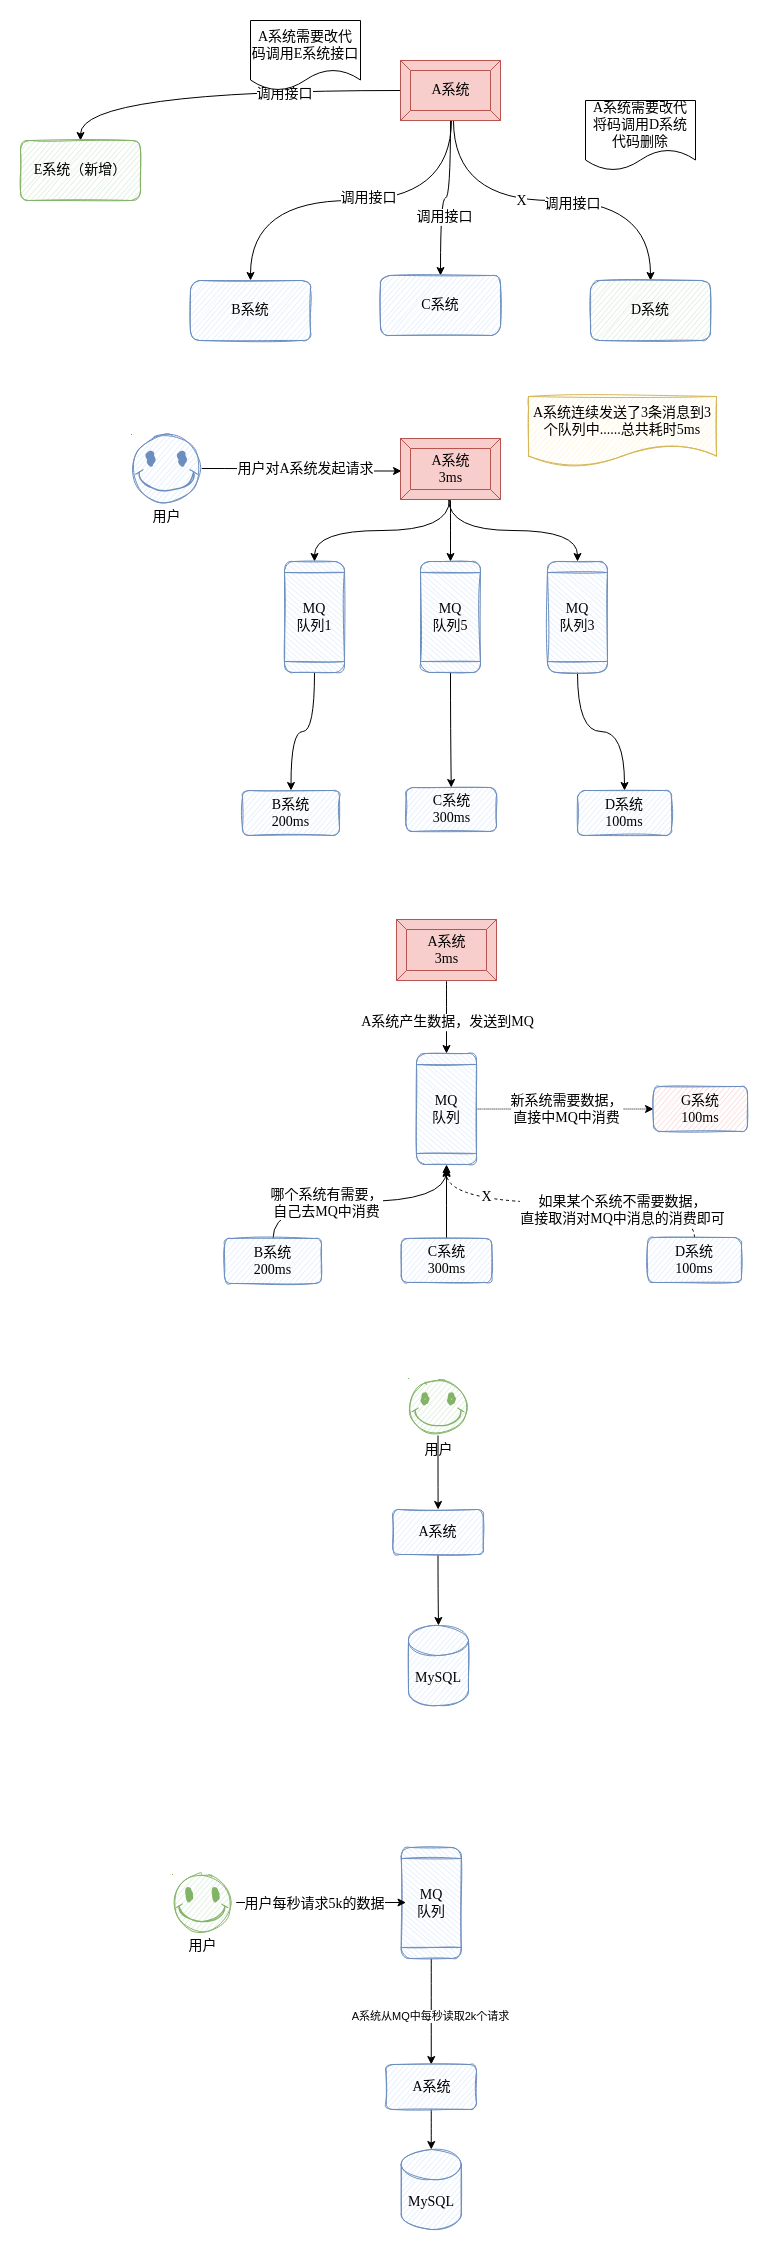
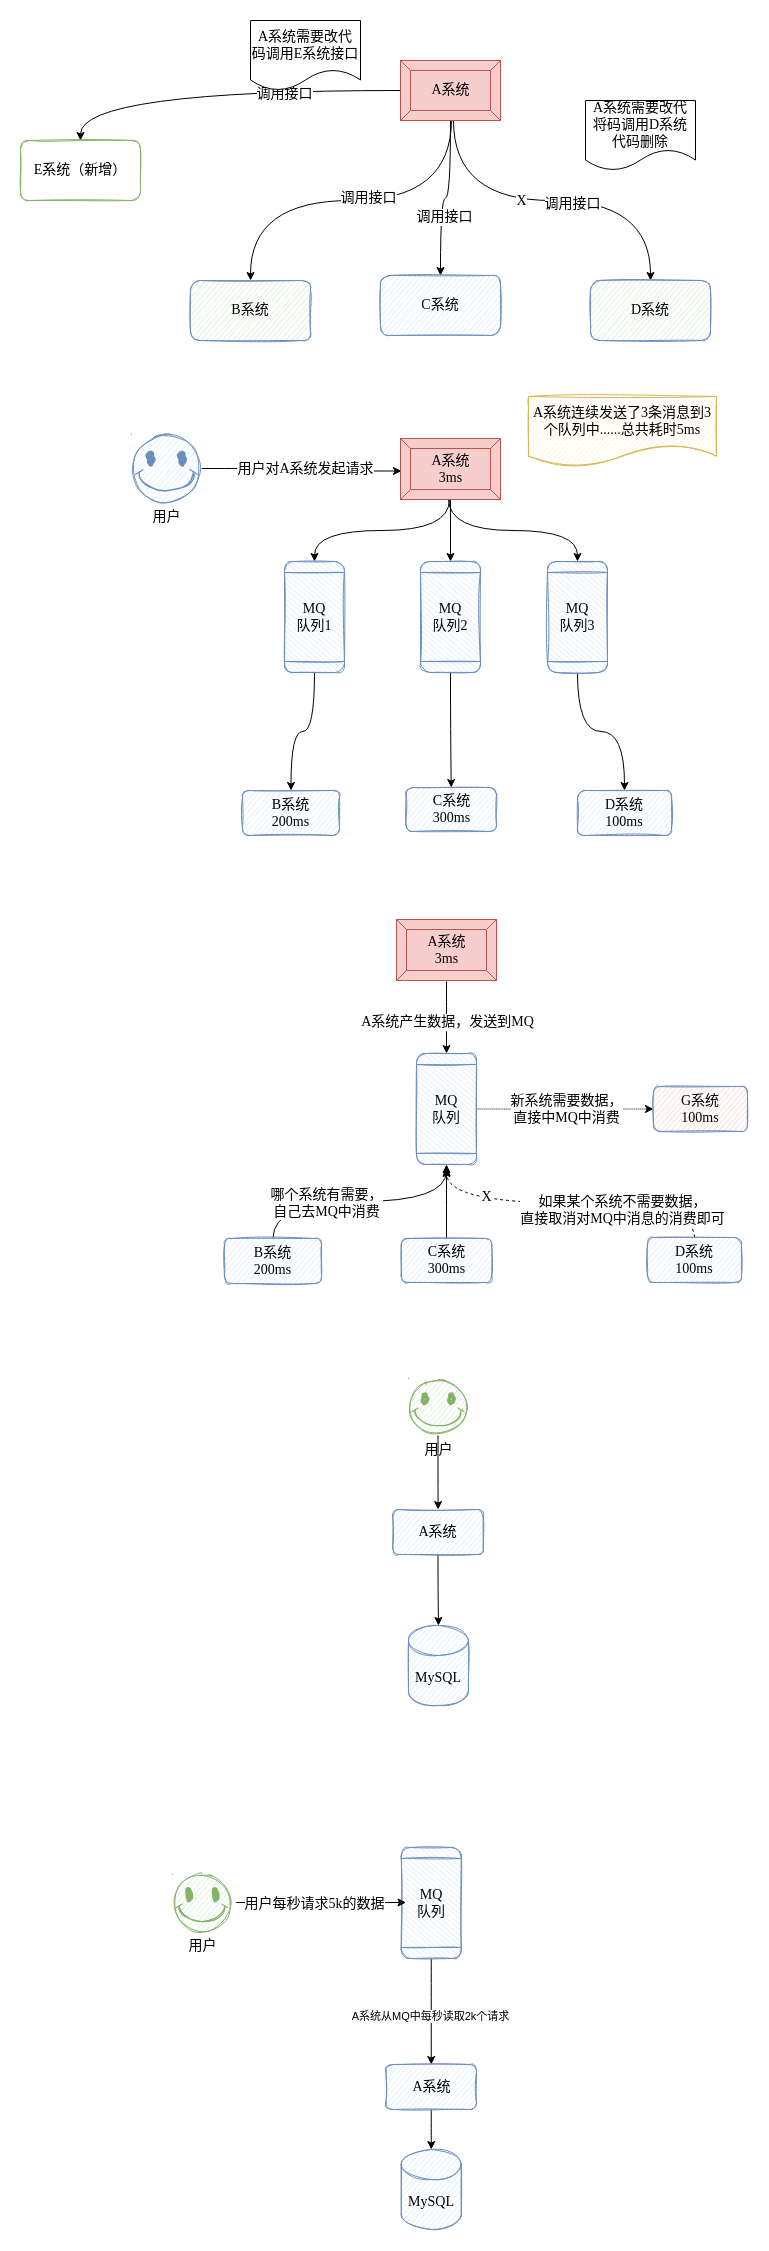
(81, 171) -> (81, 171)
(251, 311) -> (251, 311)
(451, 618) -> (451, 618)
